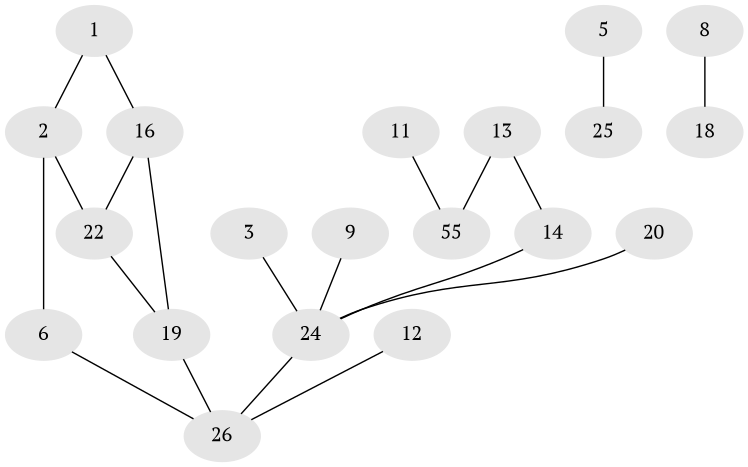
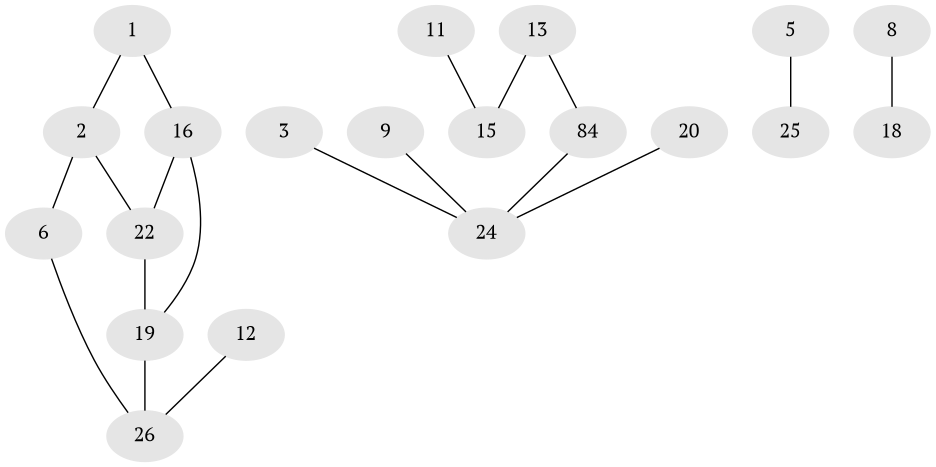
(452, 234) -> (487, 132)
(553, 234) -> (588, 132)
(267, 386) -> none
